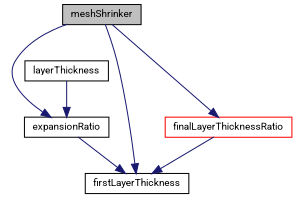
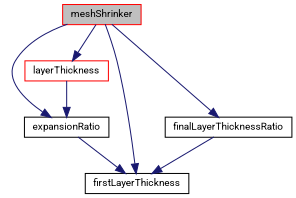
(102, 15) -> (102, 15)
none -> (87, 39)
(67, 71) -> (67, 71)
(229, 127) -> (229, 127)
